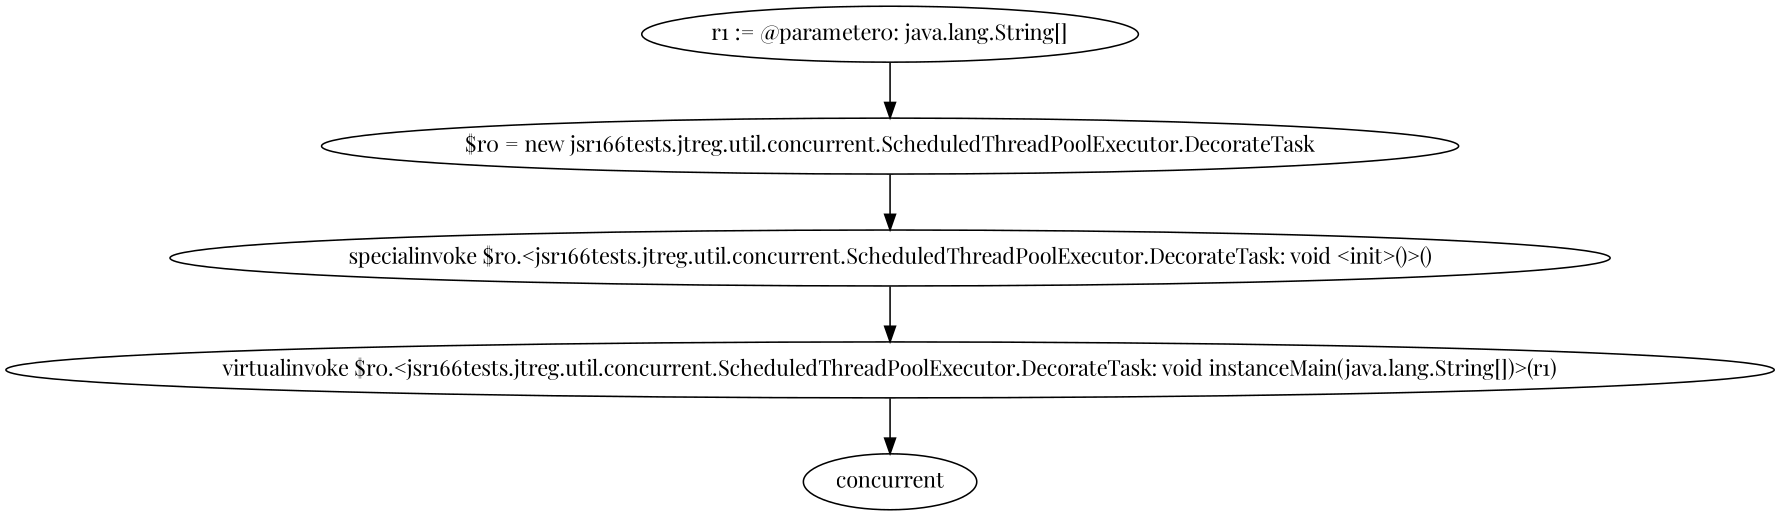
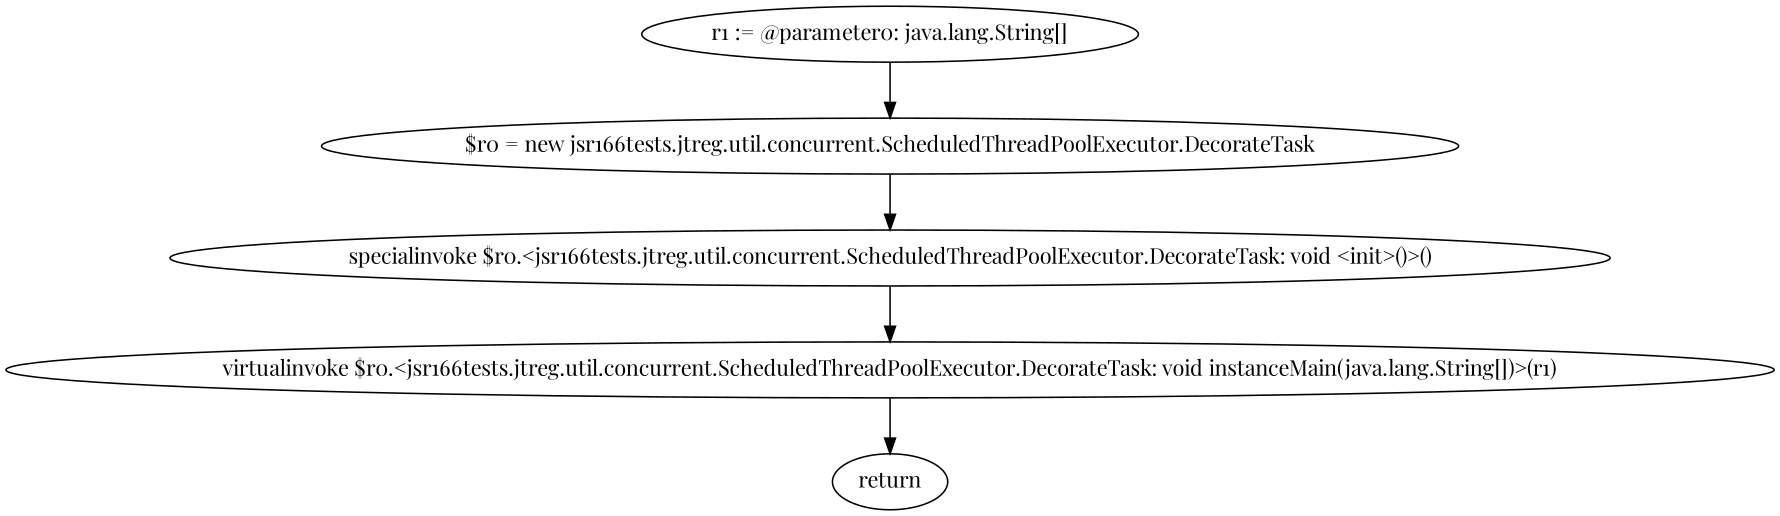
(890, 482) -> (890, 482)
